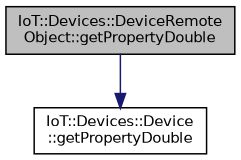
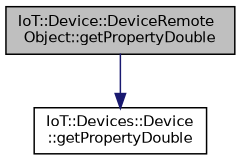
(120, 30) -> (120, 30)
